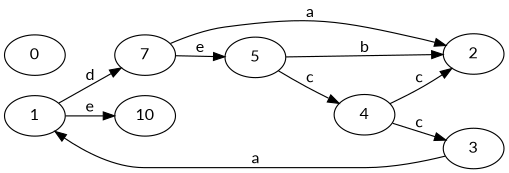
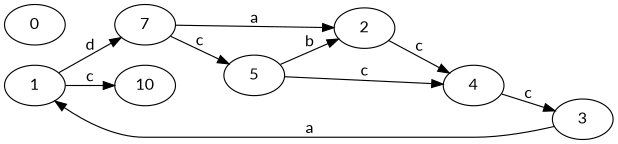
(200, 48) -> (200, 41)
(417, 90) -> (414, 54)
(90, 107) -> (90, 77)
